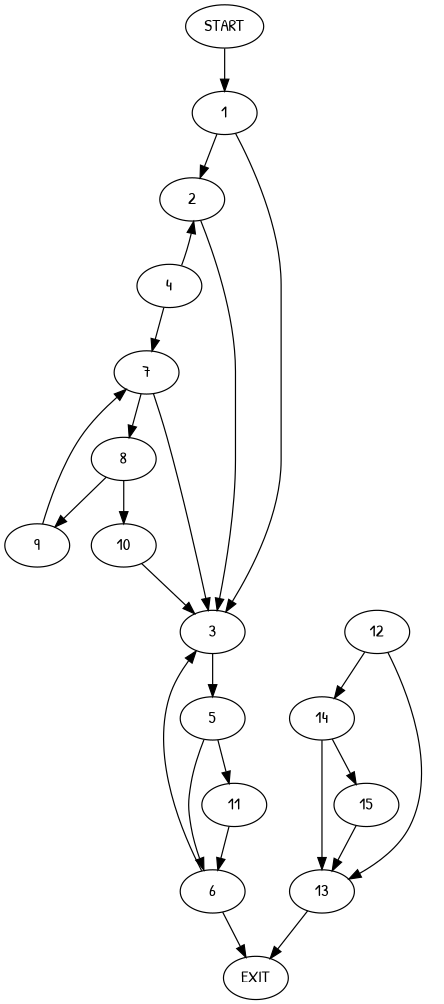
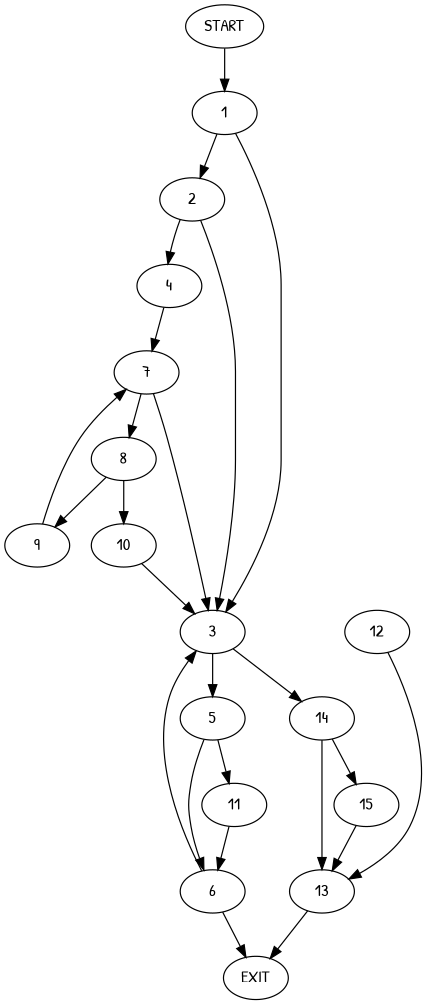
(187, 250) -> (175, 236)
(353, 670) -> (262, 671)
